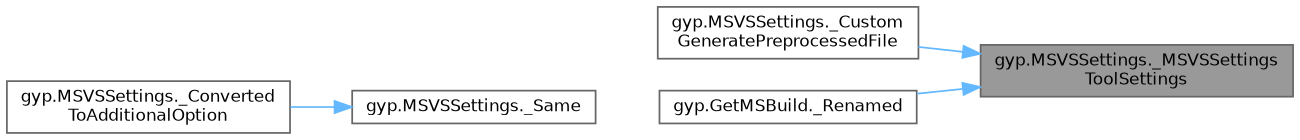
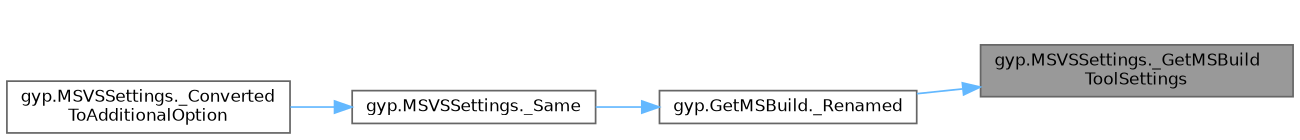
(788, 33) -> none
(1137, 71) -> (1137, 71)
none -> (619, 107)
